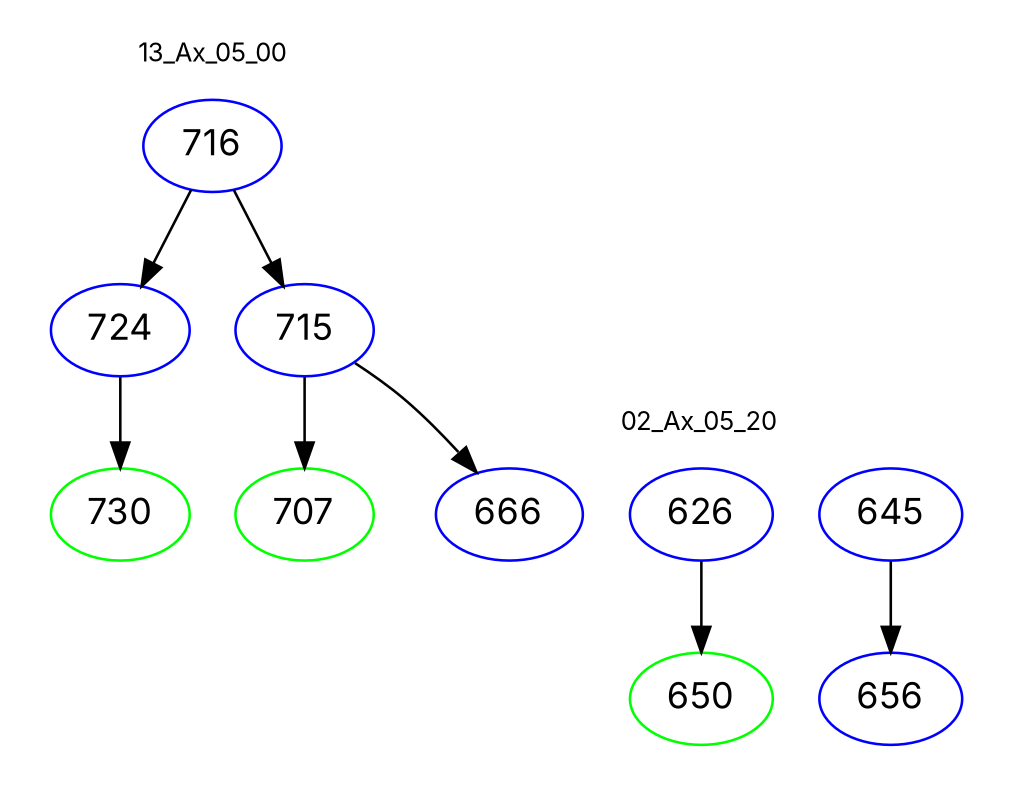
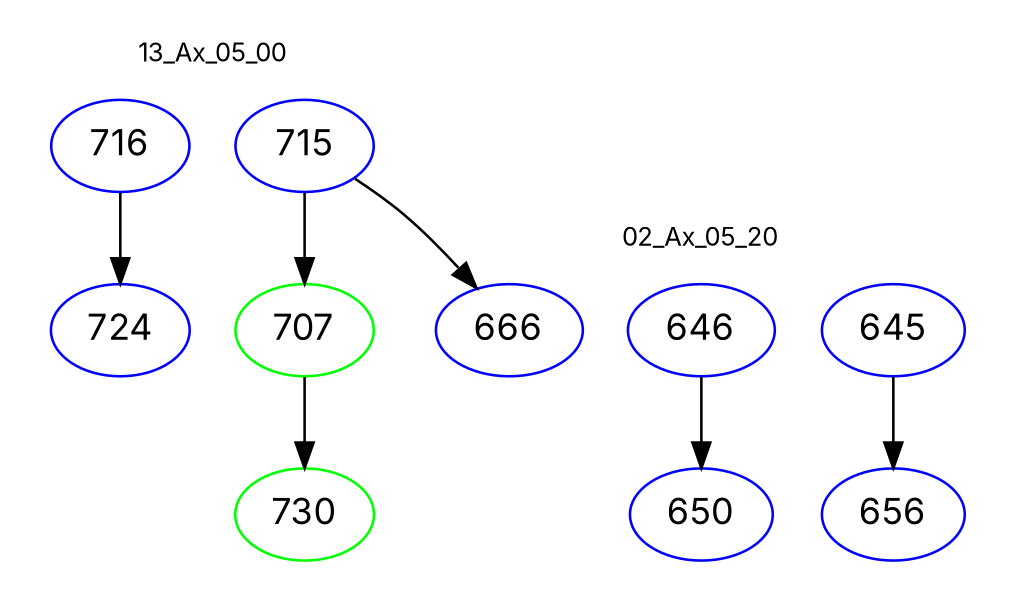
(253, 227) -> none
(120, 410) -> (305, 410)
(701, 515) -> (701, 330)
(701, 699) -> (701, 515)
